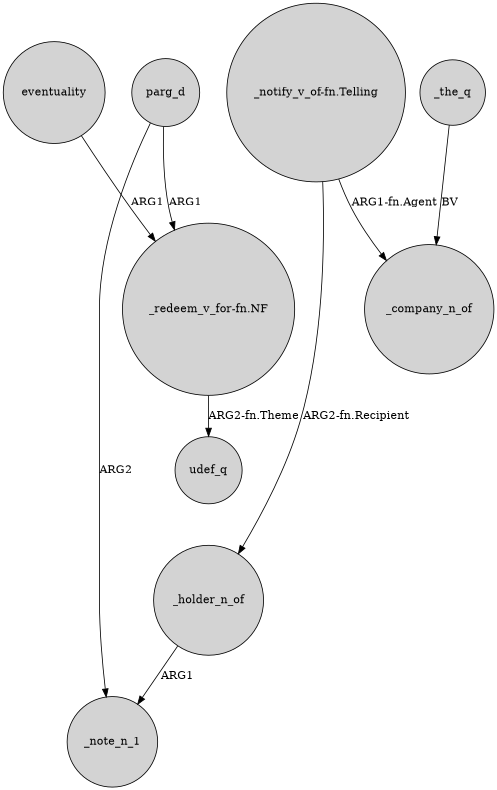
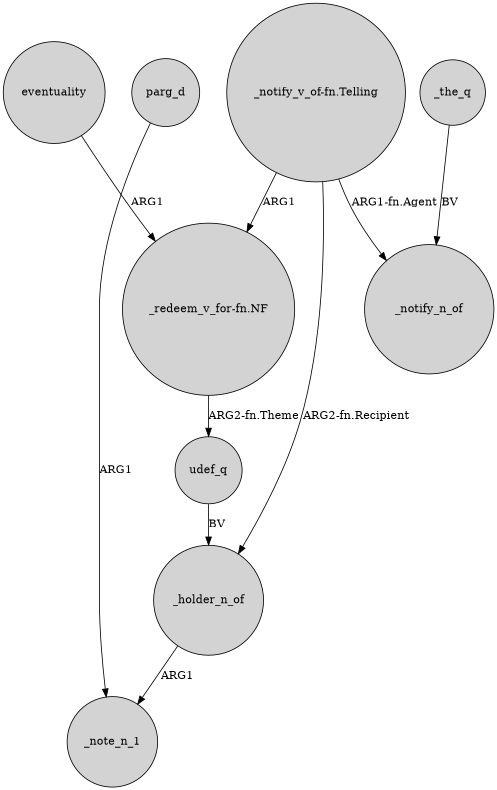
(164, 175) -> (263, 199)
(429, 309) -> (429, 309)
(116, 470) -> (116, 470)
none -> (209, 521)
